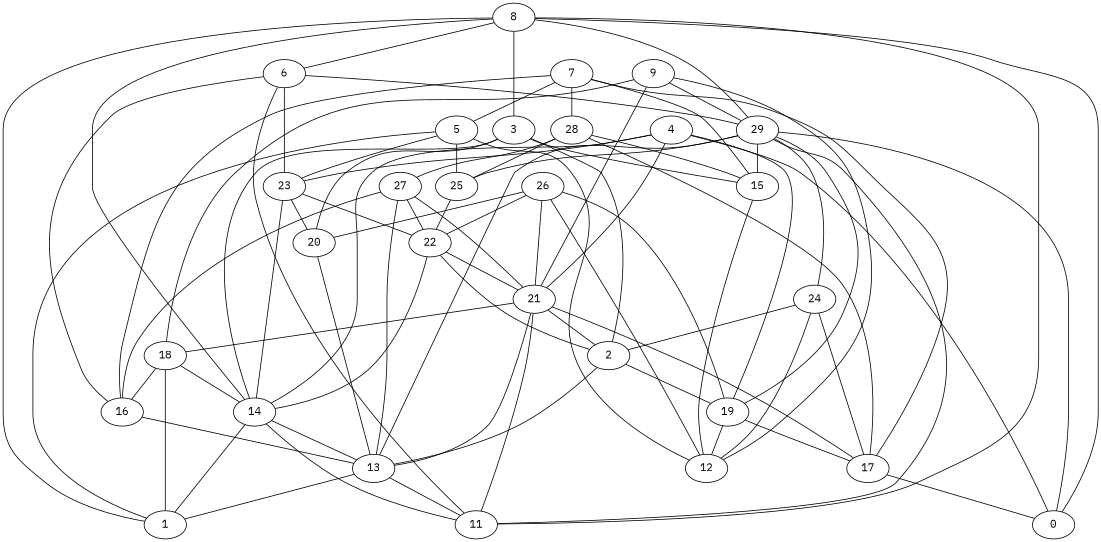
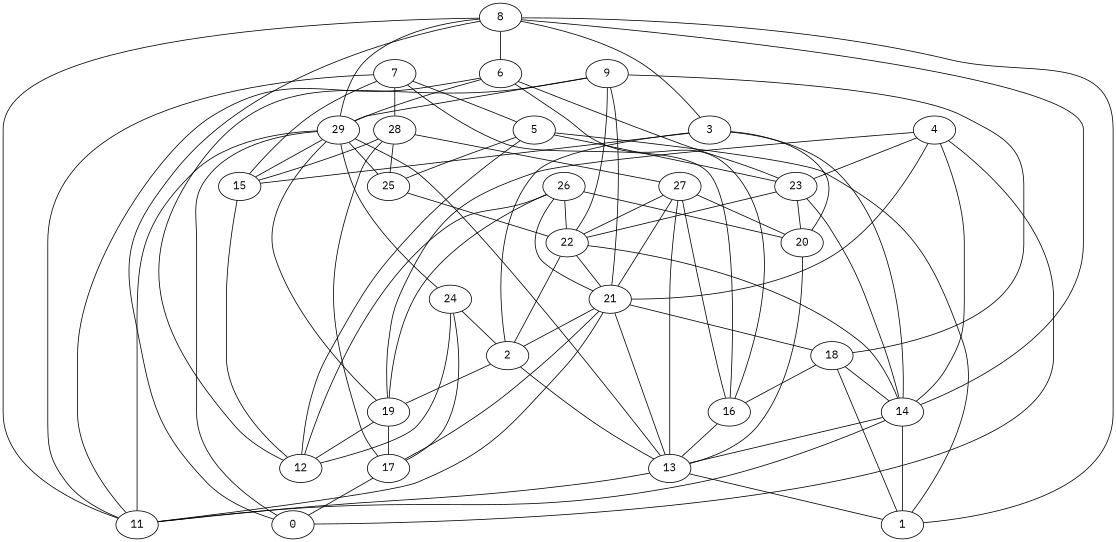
none -> (599, 176)
(878, 183) -> (58, 197)
none -> (741, 215)
